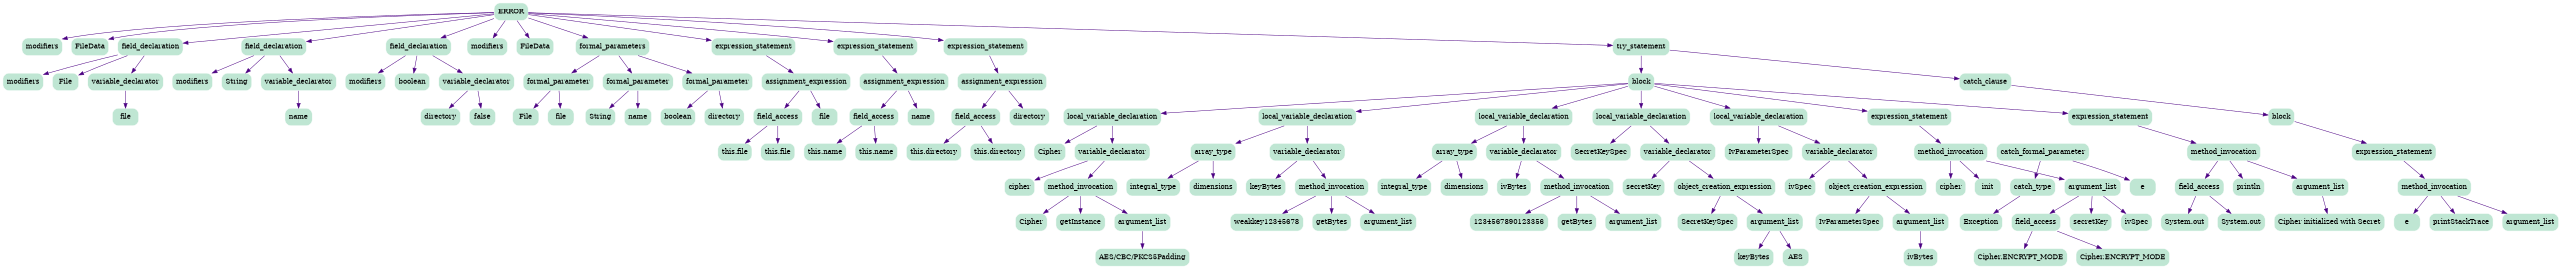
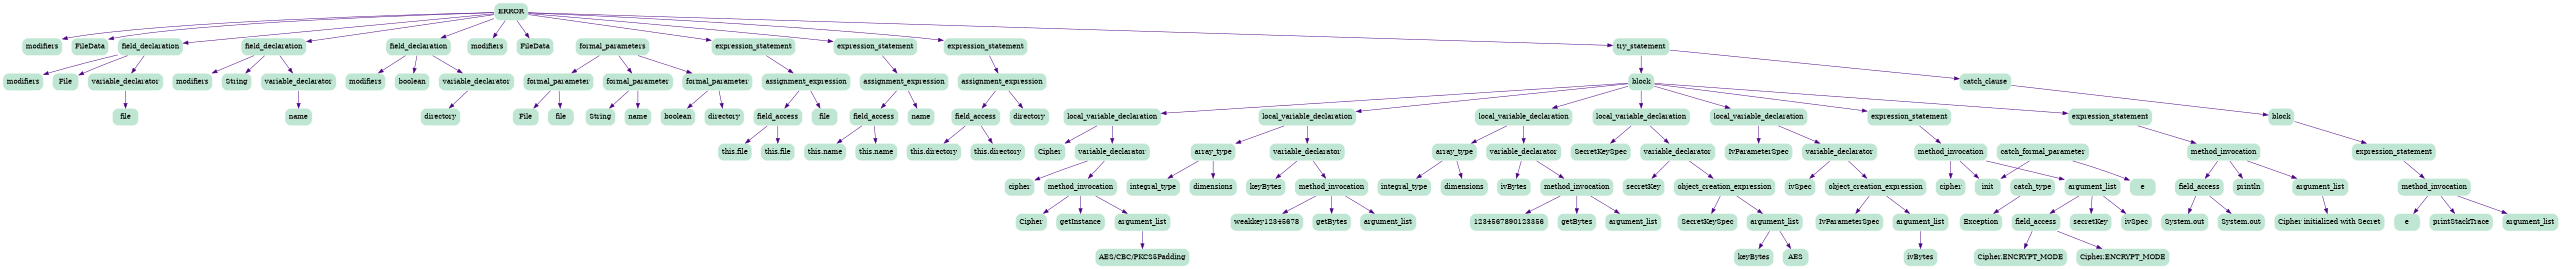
(556, 27) -> none
(482, 117) -> none
(2038, 167) -> (2014, 171)
